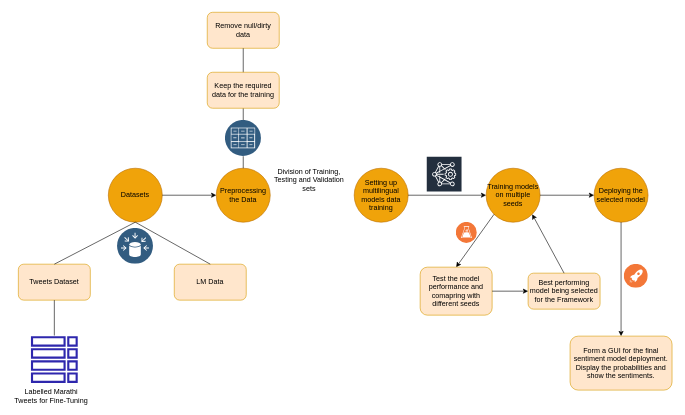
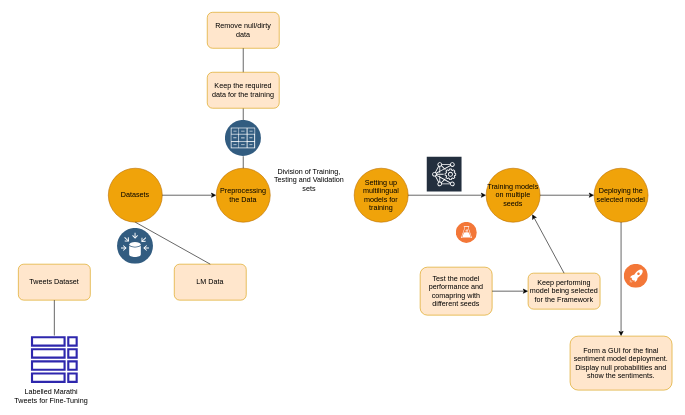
(381, 195) -> (381, 195)
(477, 239) -> none
(94, 244) -> none
(564, 291) -> (564, 291)
(621, 363) -> (621, 363)
